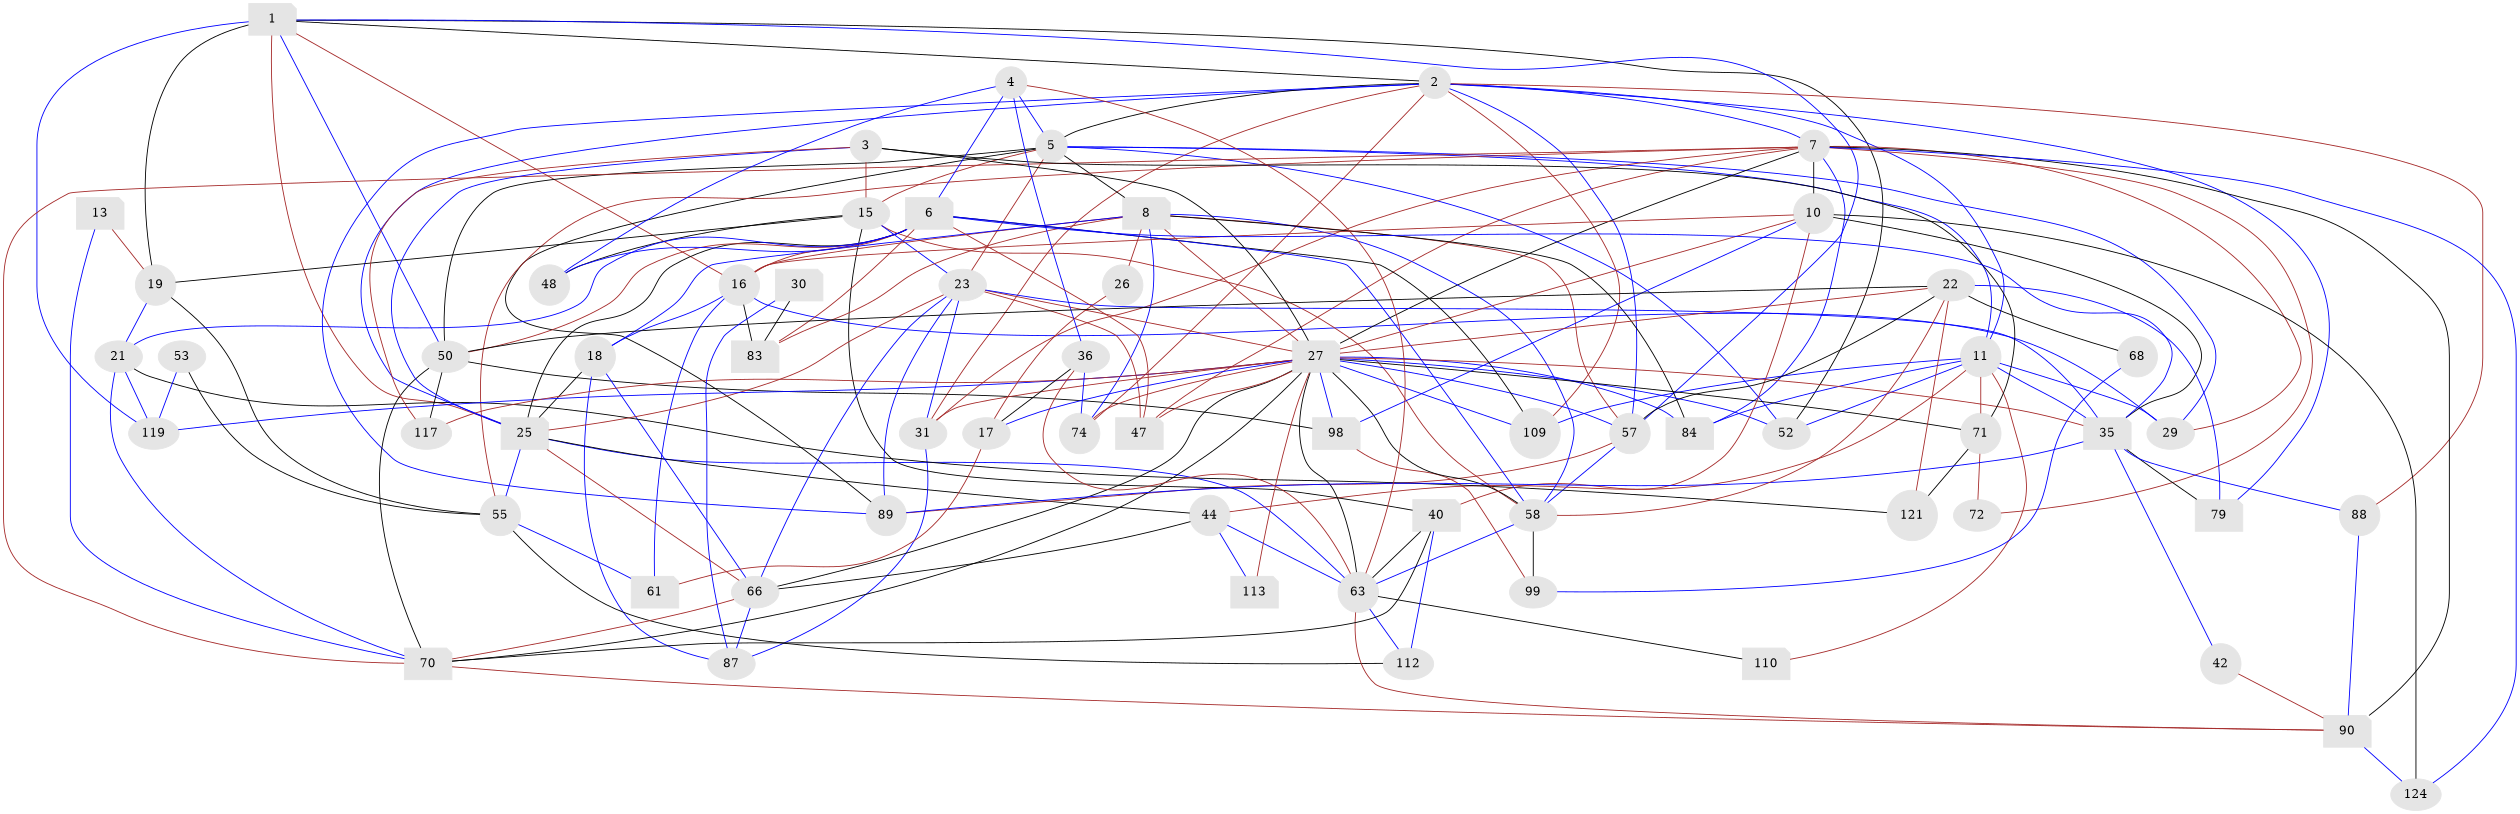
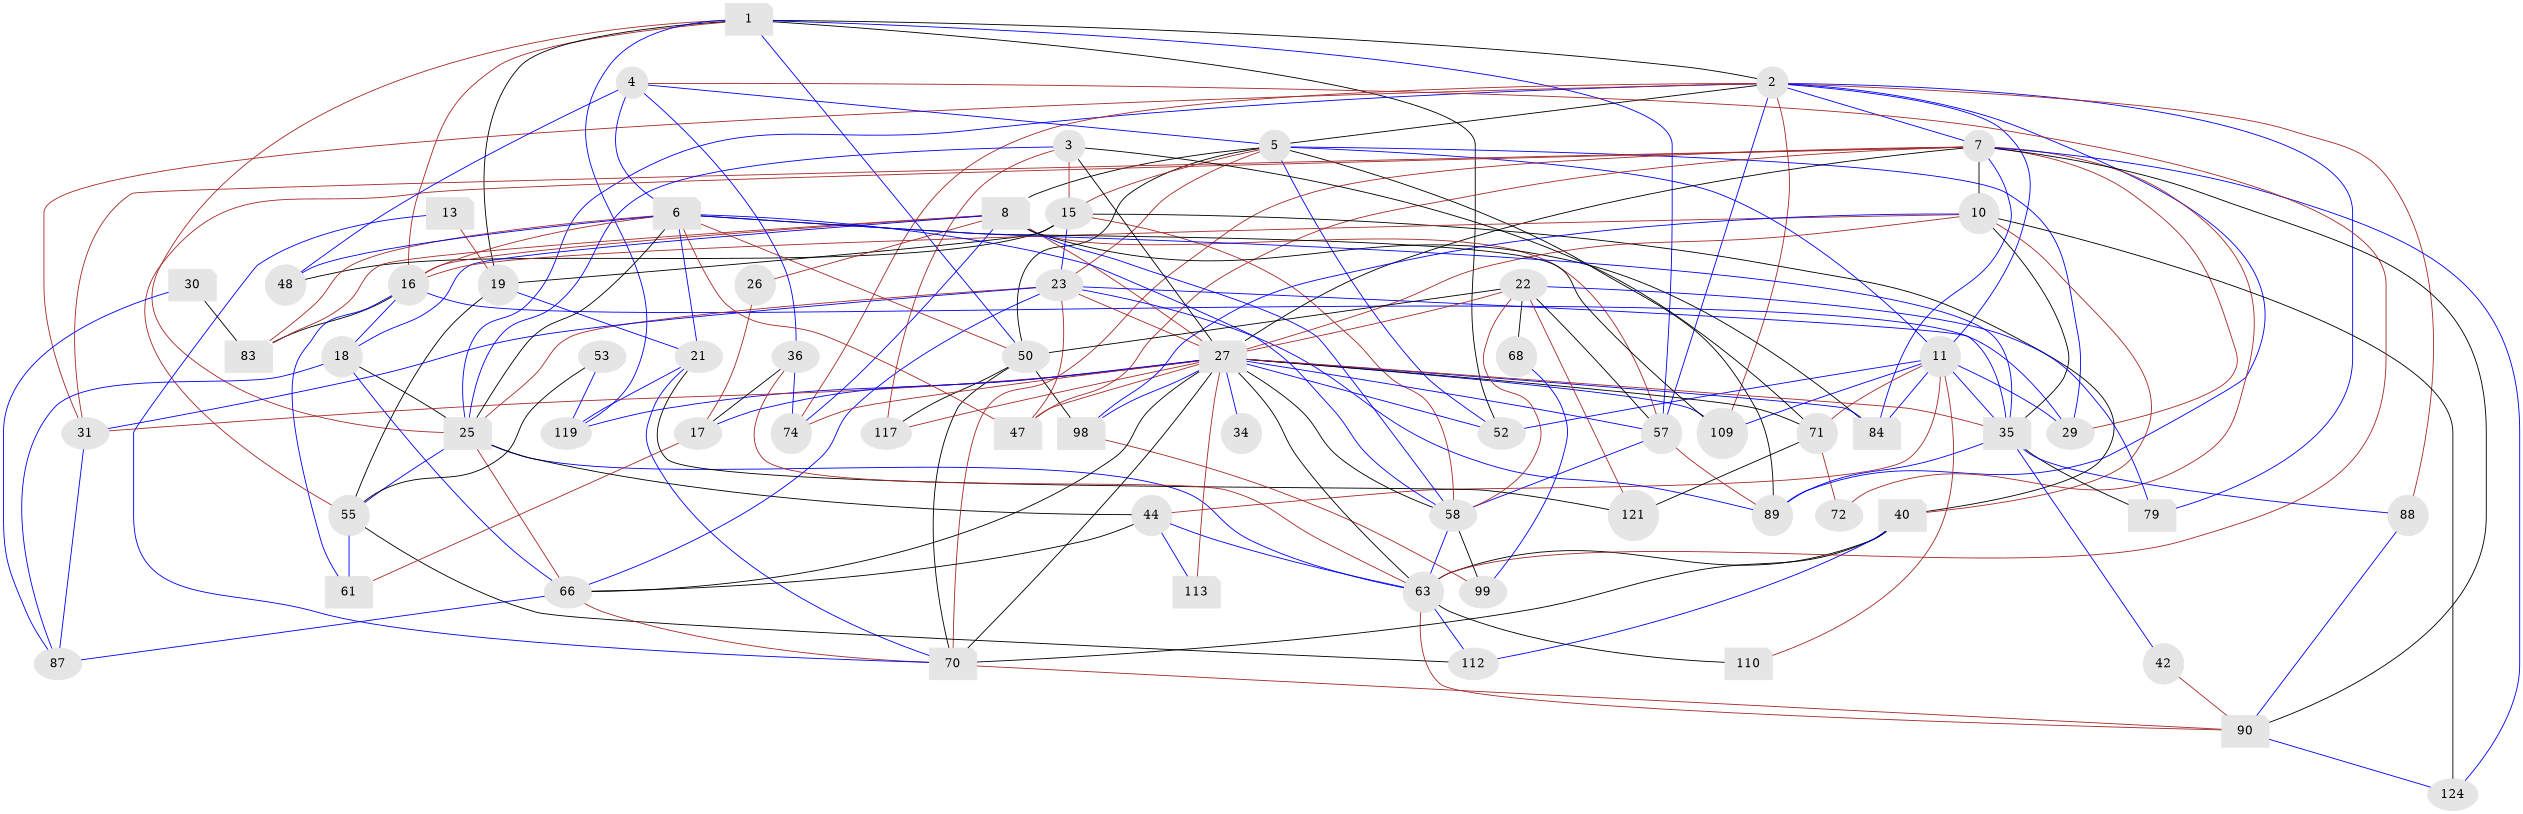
none -> (1241, 434)
